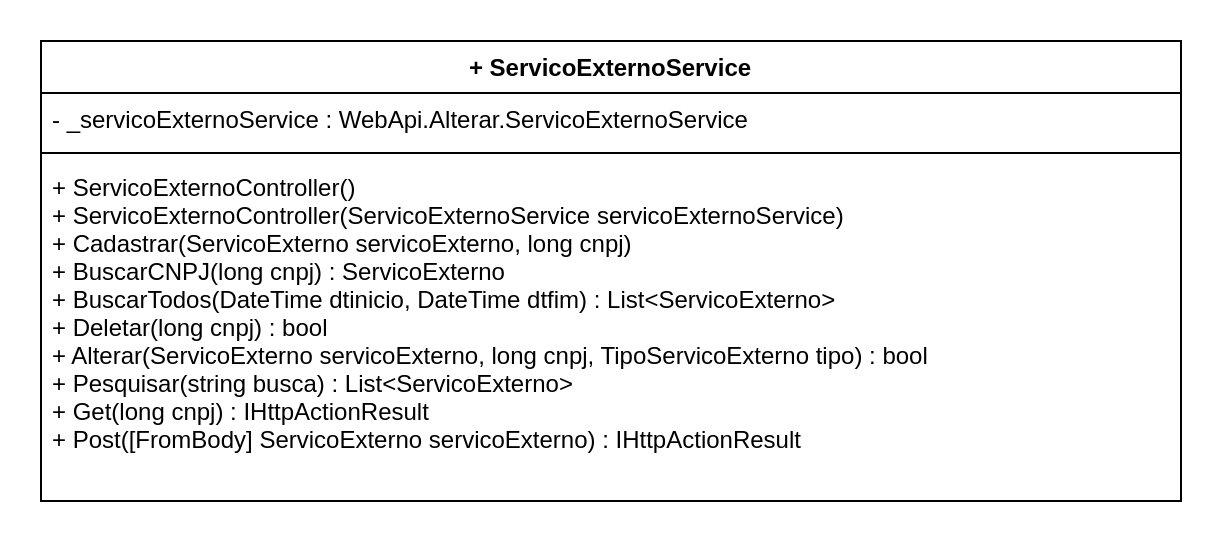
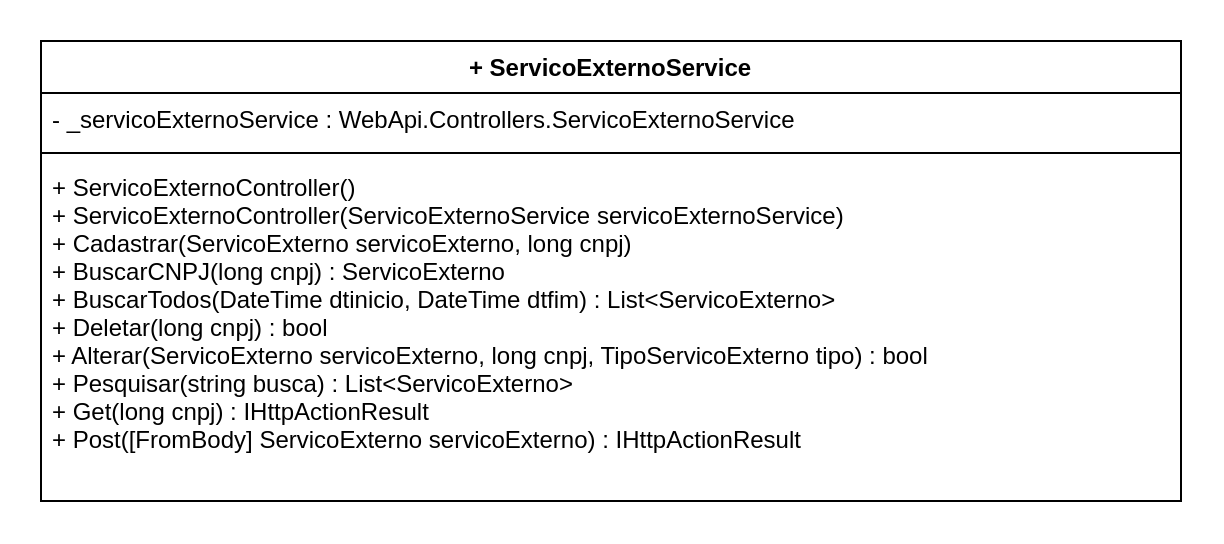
(444, 120) -> (468, 120)
